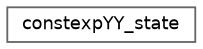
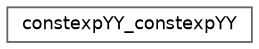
(101, 25) -> (130, 25)
